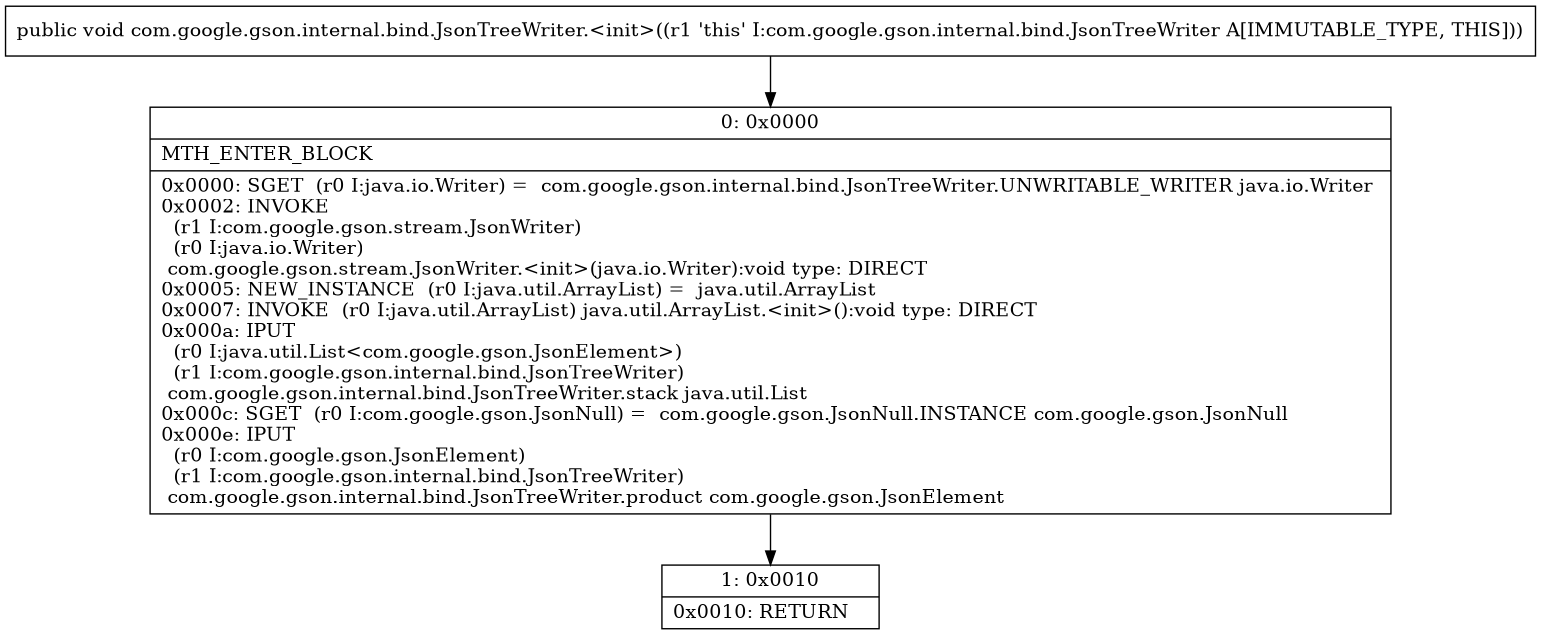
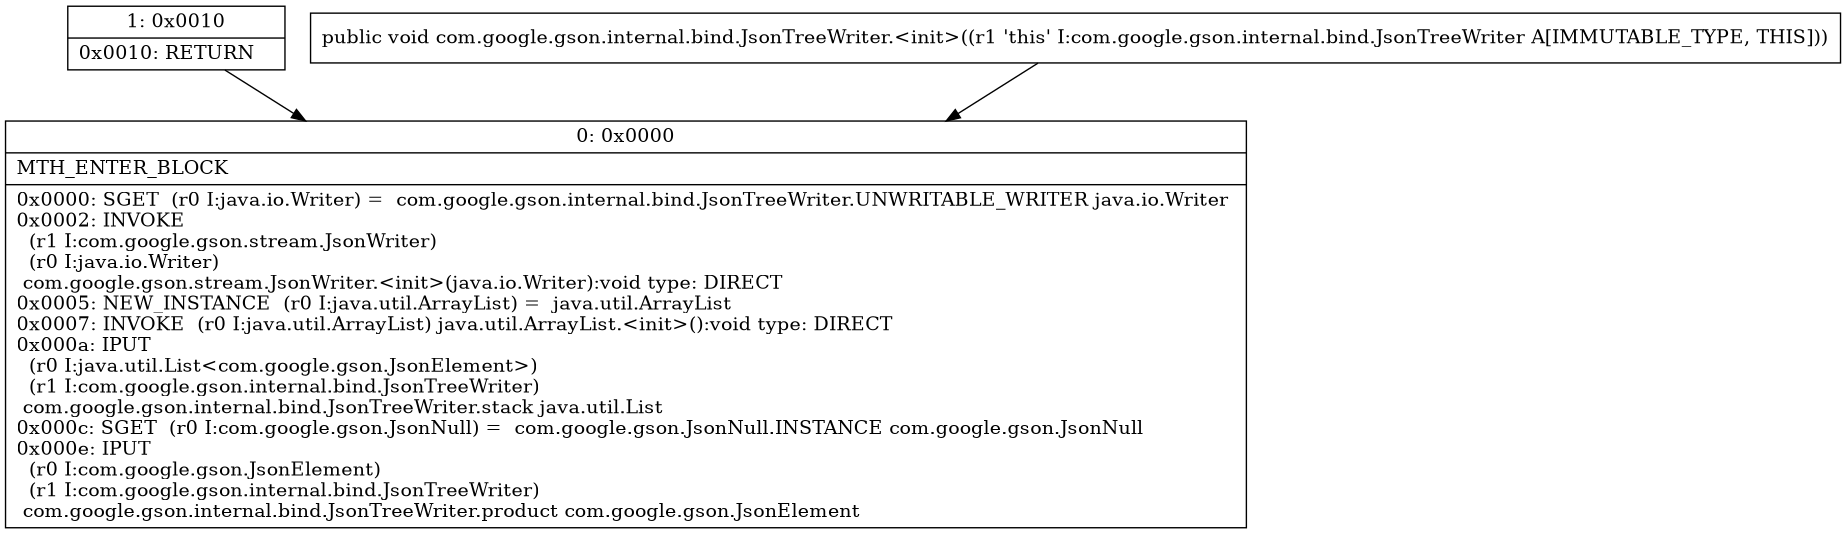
(771, 533) -> (259, 92)
